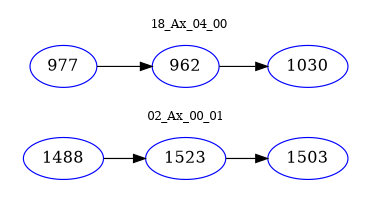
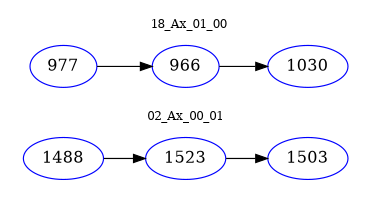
(189, 25) -> (189, 25)
(186, 66) -> (186, 66)
